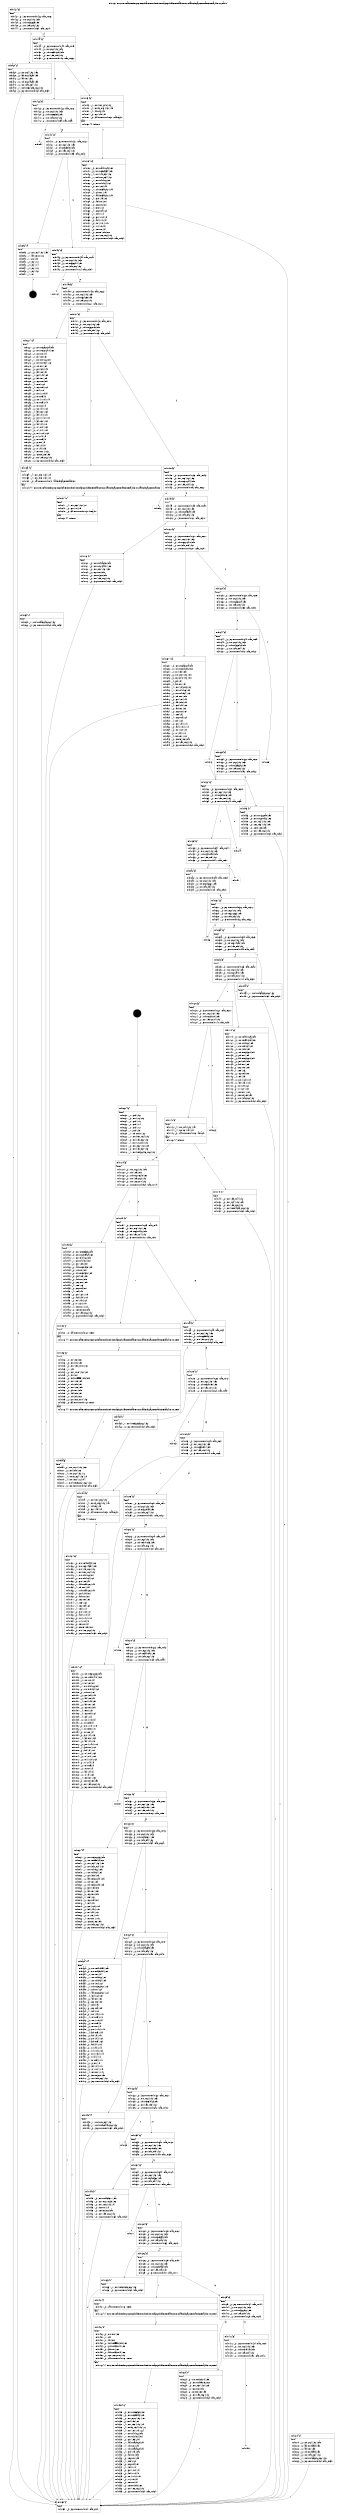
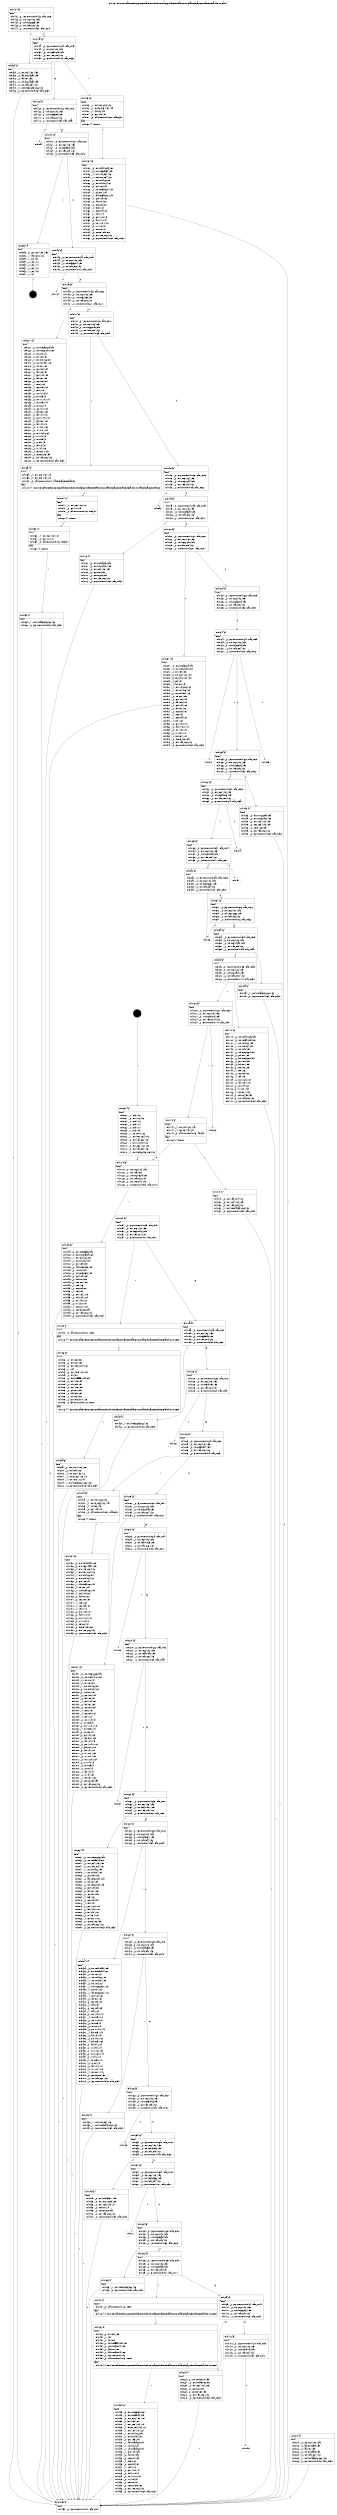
none -> (49, 539)
(271, 683) -> (251, 707)
(212, 772) -> (230, 777)
(137, 1201) -> none
